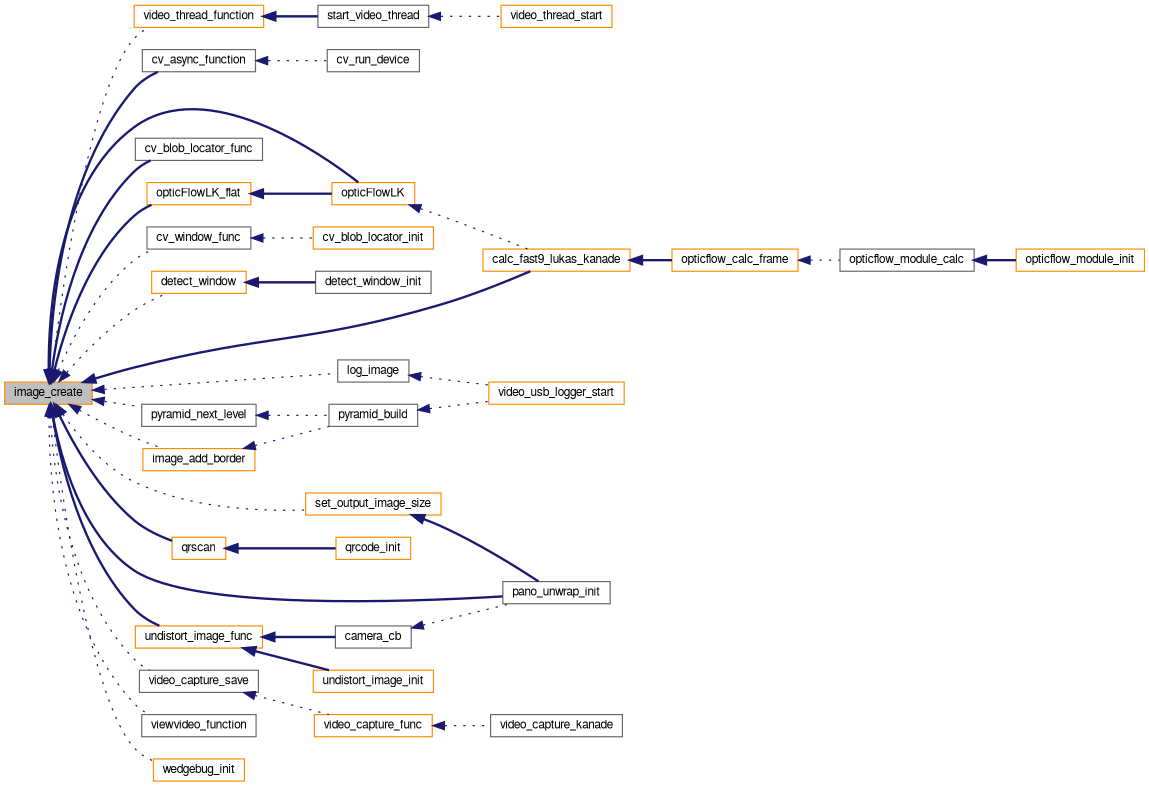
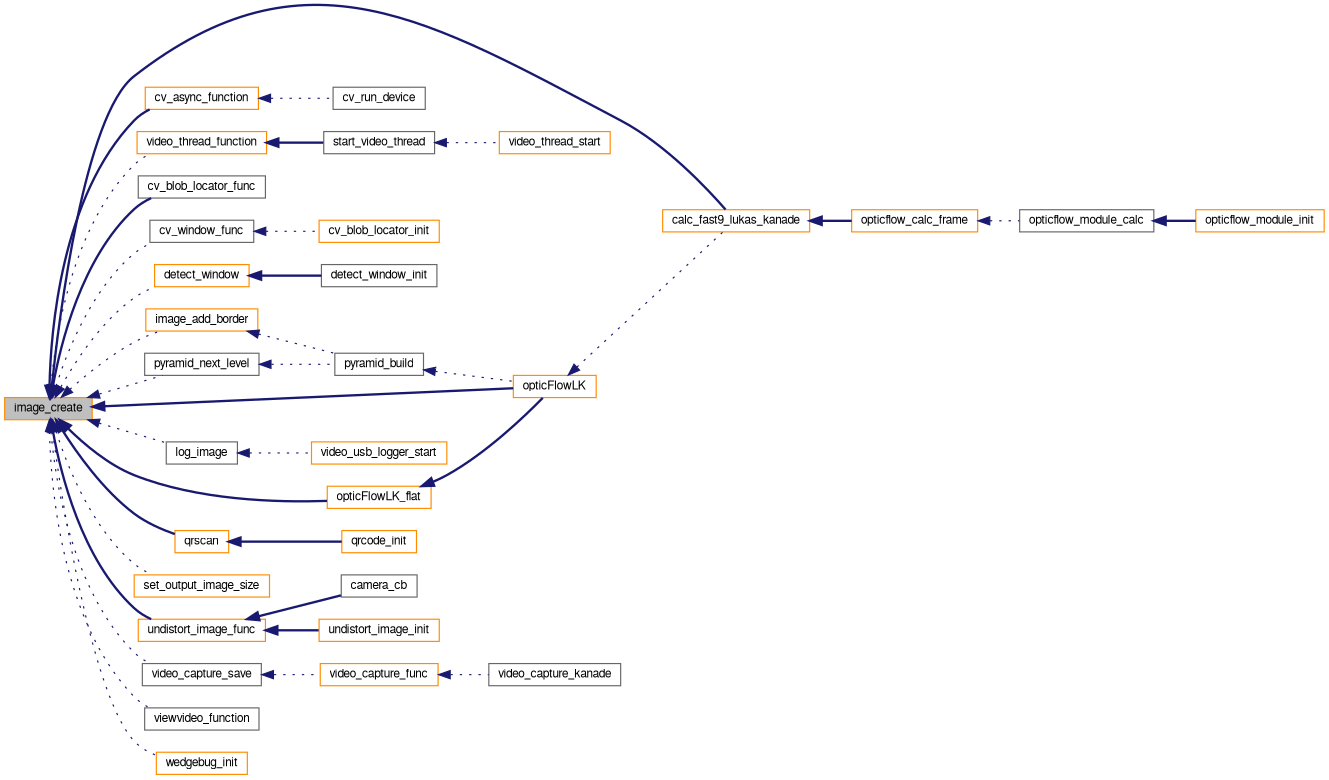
(199, 61) -> (202, 98)
(459, 405) -> (474, 376)
(556, 593) -> none
